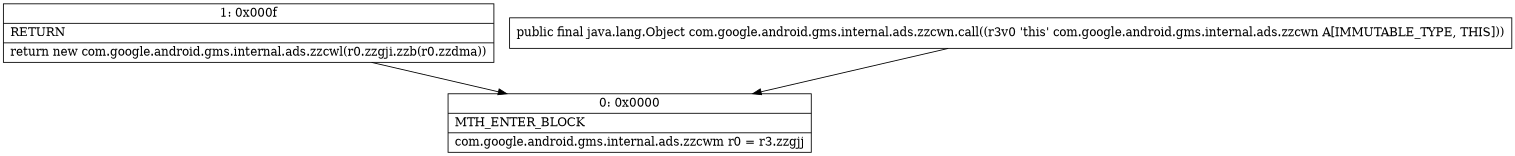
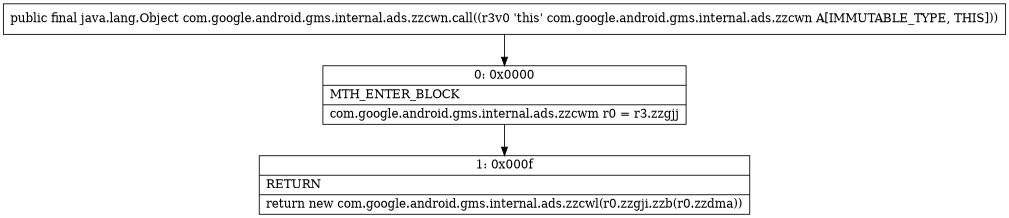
(435, 77) -> (504, 136)
